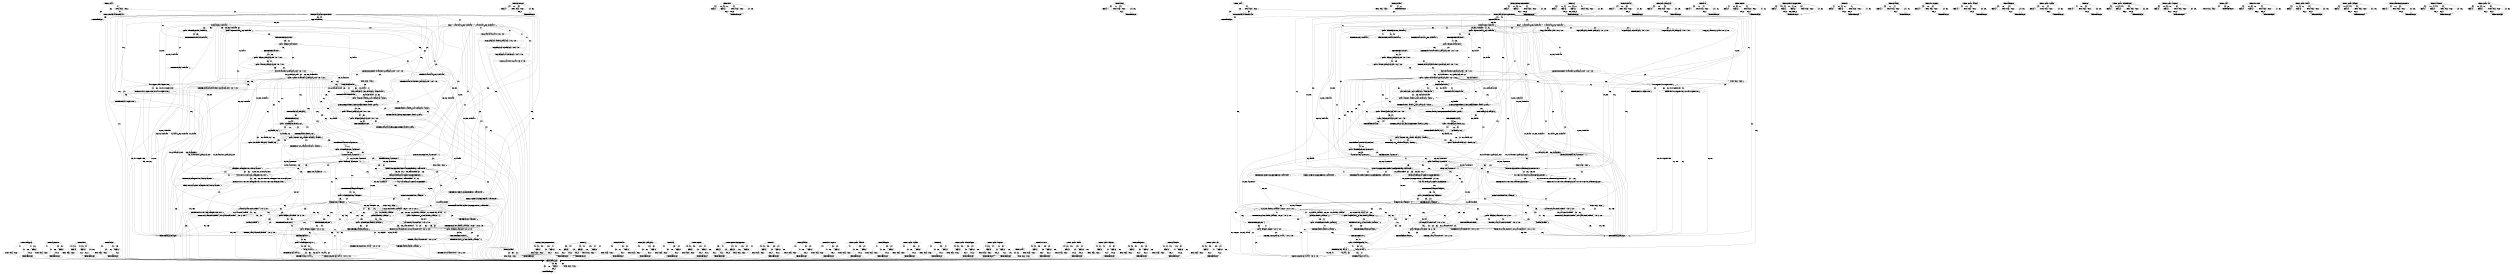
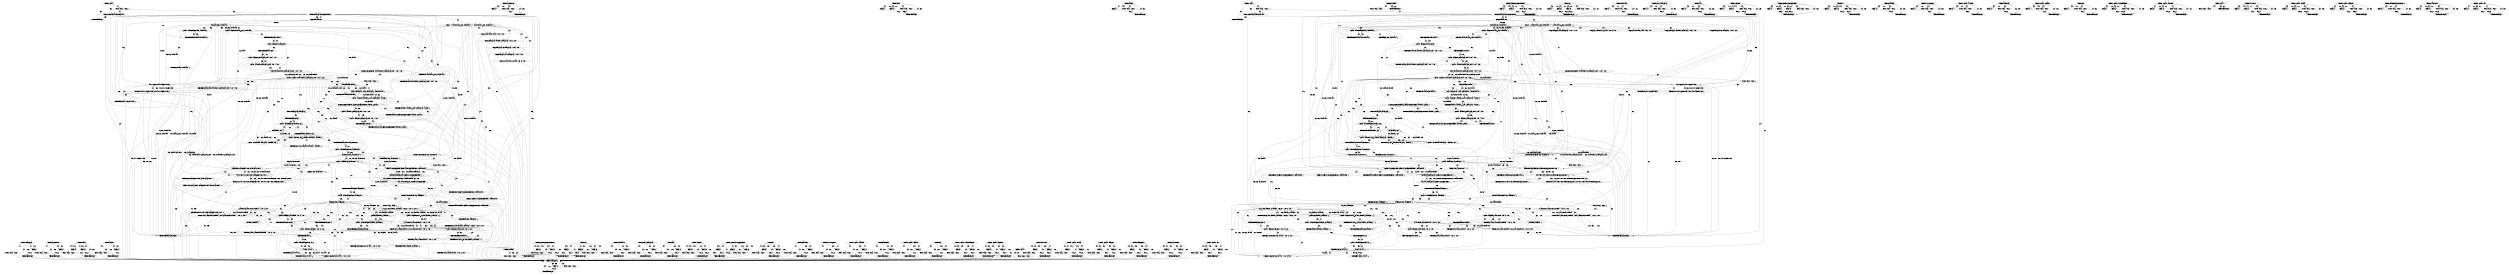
none -> (1510, 175)
